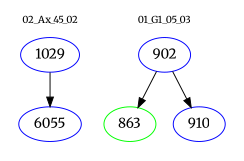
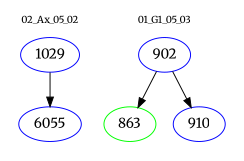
(50, 21) -> (50, 21)
